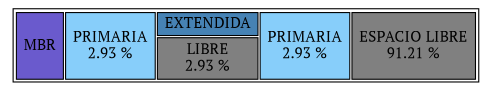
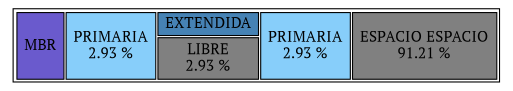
(414, 37) -> (425, 37)
